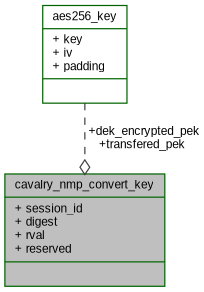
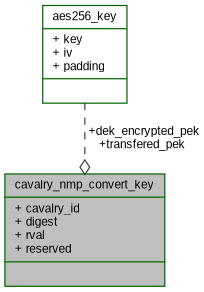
(49, 209) -> (48, 209)
